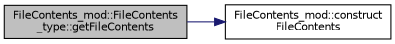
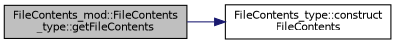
(308, 22) -> (308, 22)
